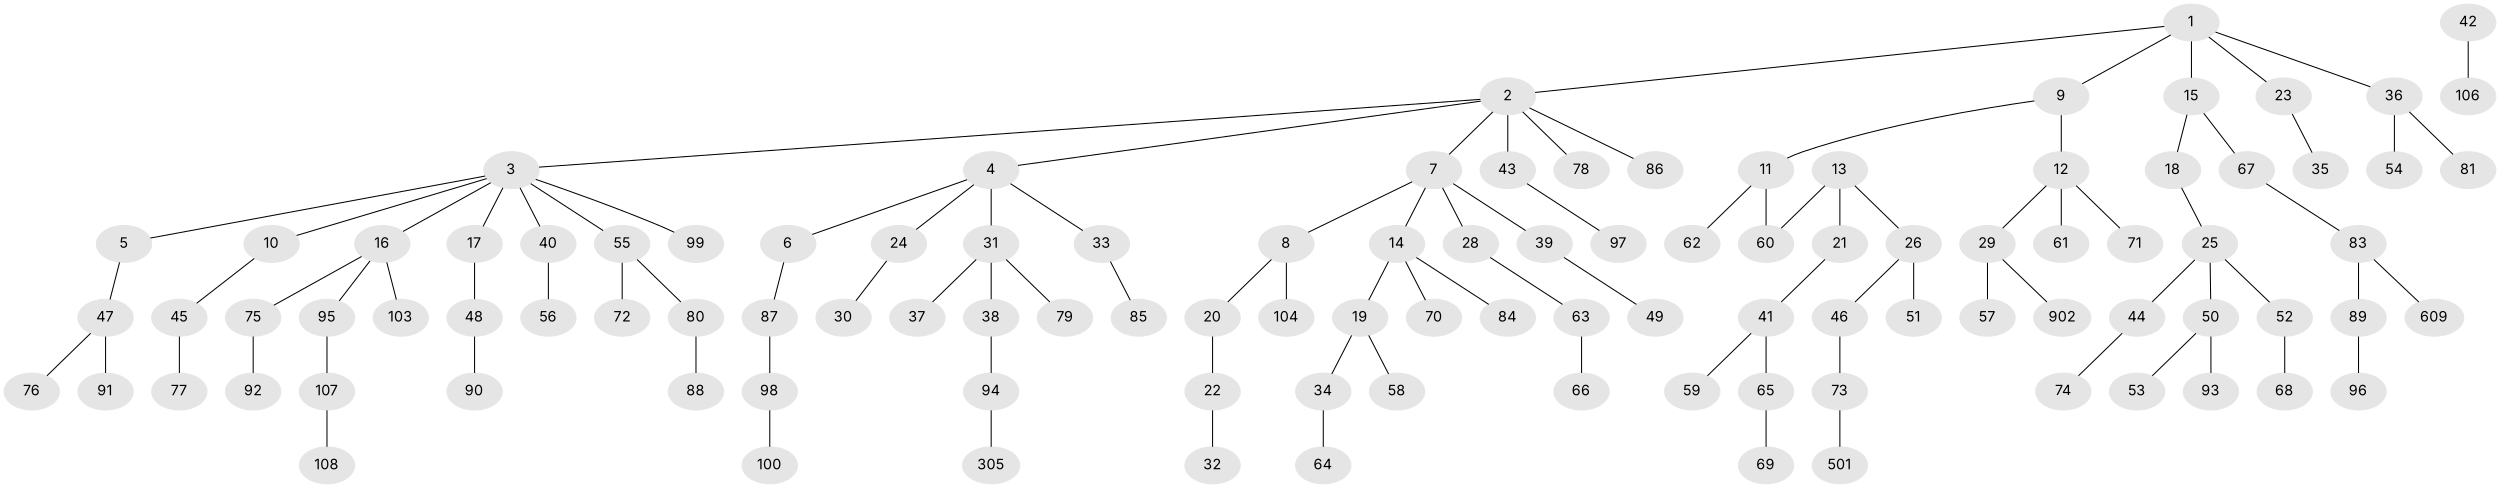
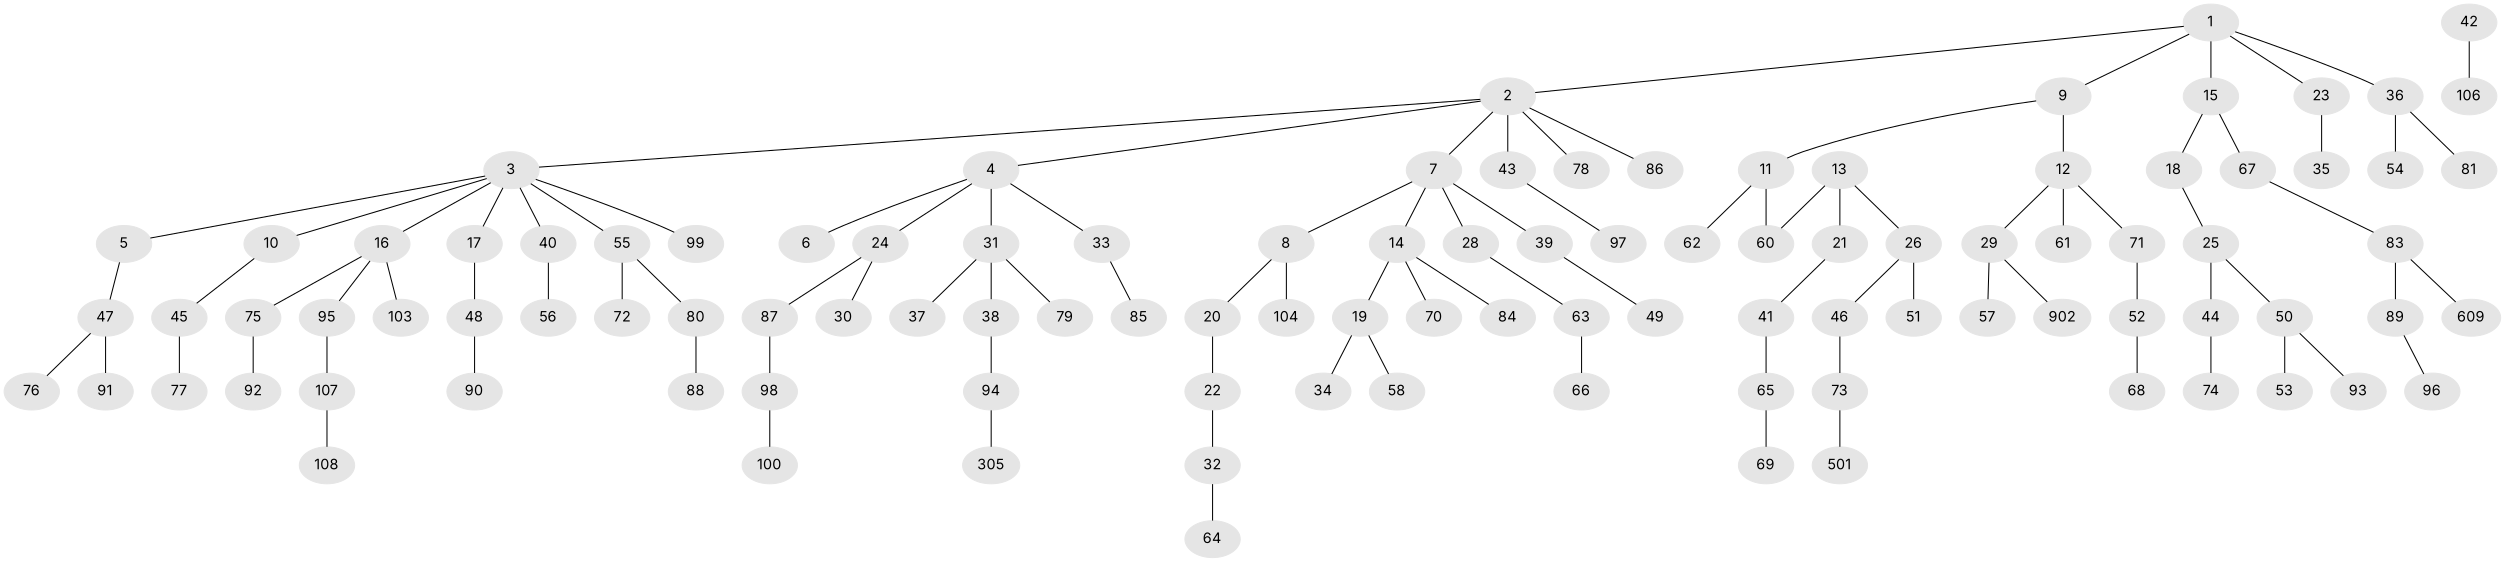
(779, 281) -> (825, 281)
(2247, 281) -> (2137, 281)
(1692, 392) -> none
(1323, 429) -> (1213, 502)
